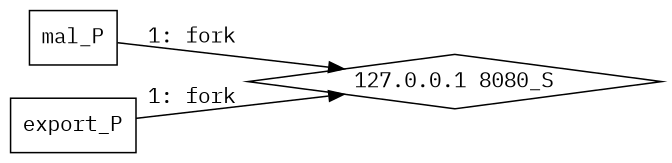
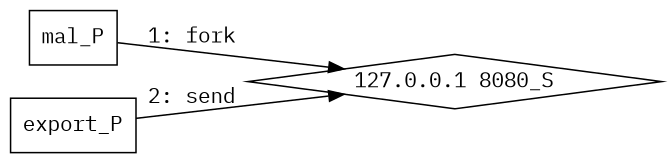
(192, 97) -> (192, 97)
